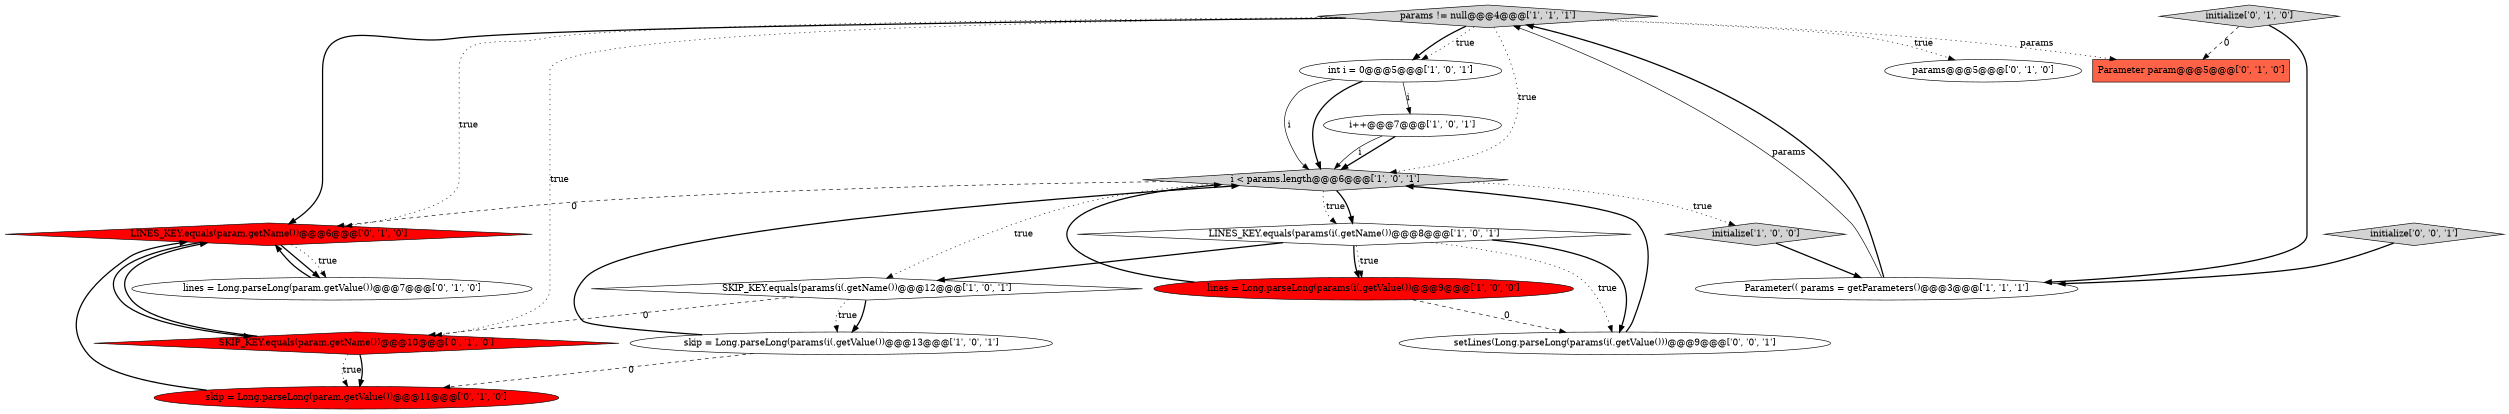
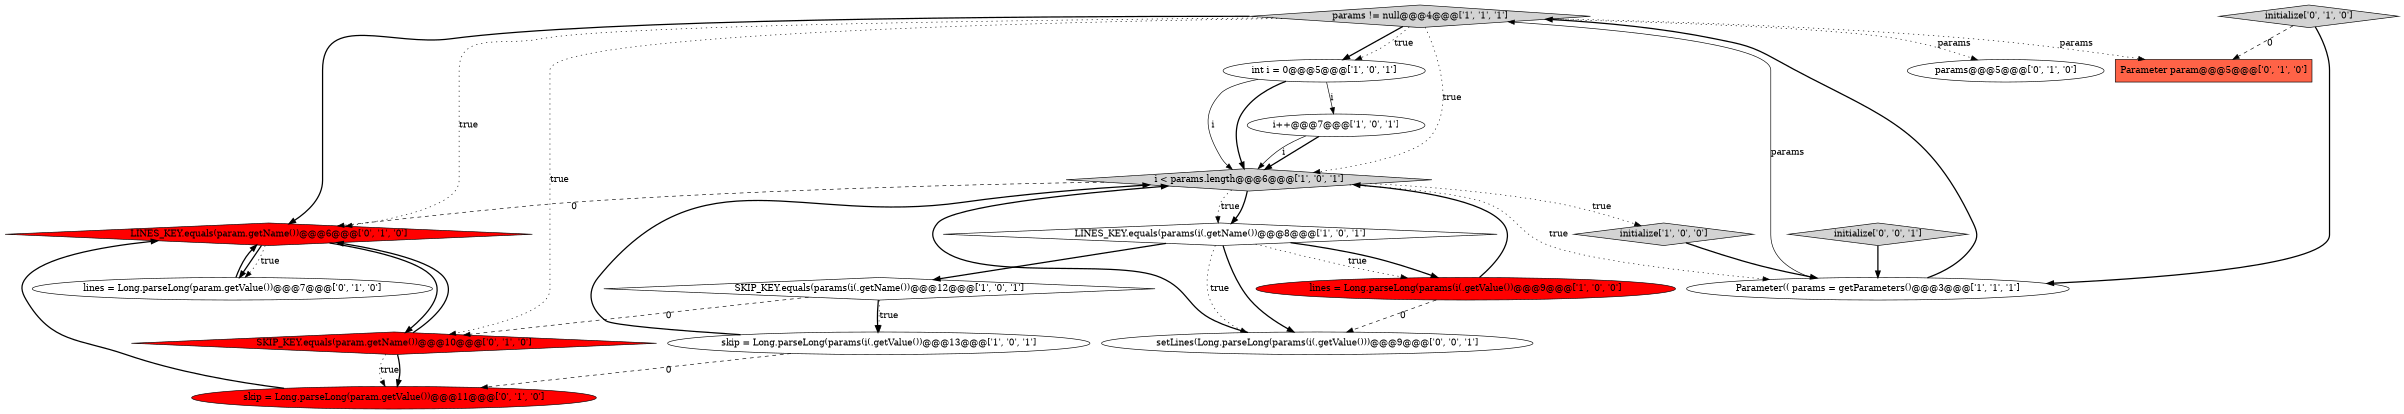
(1924, 44) -> (1954, 44)
(1048, 213) -> (1550, 246)
